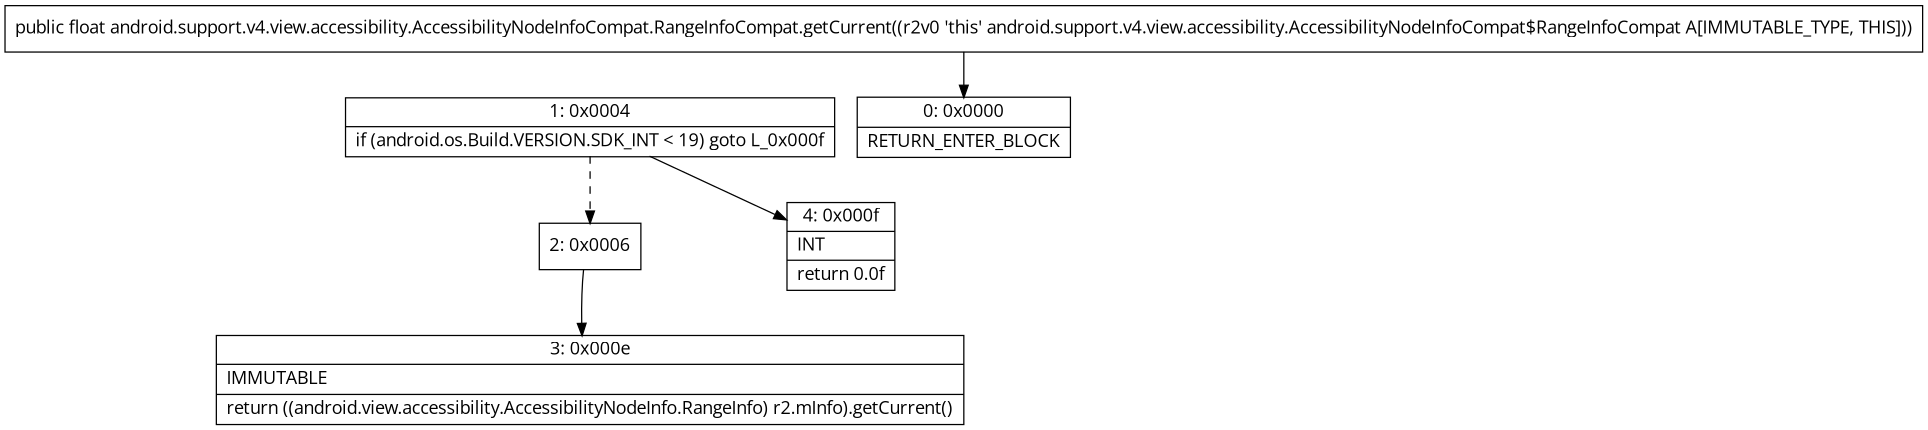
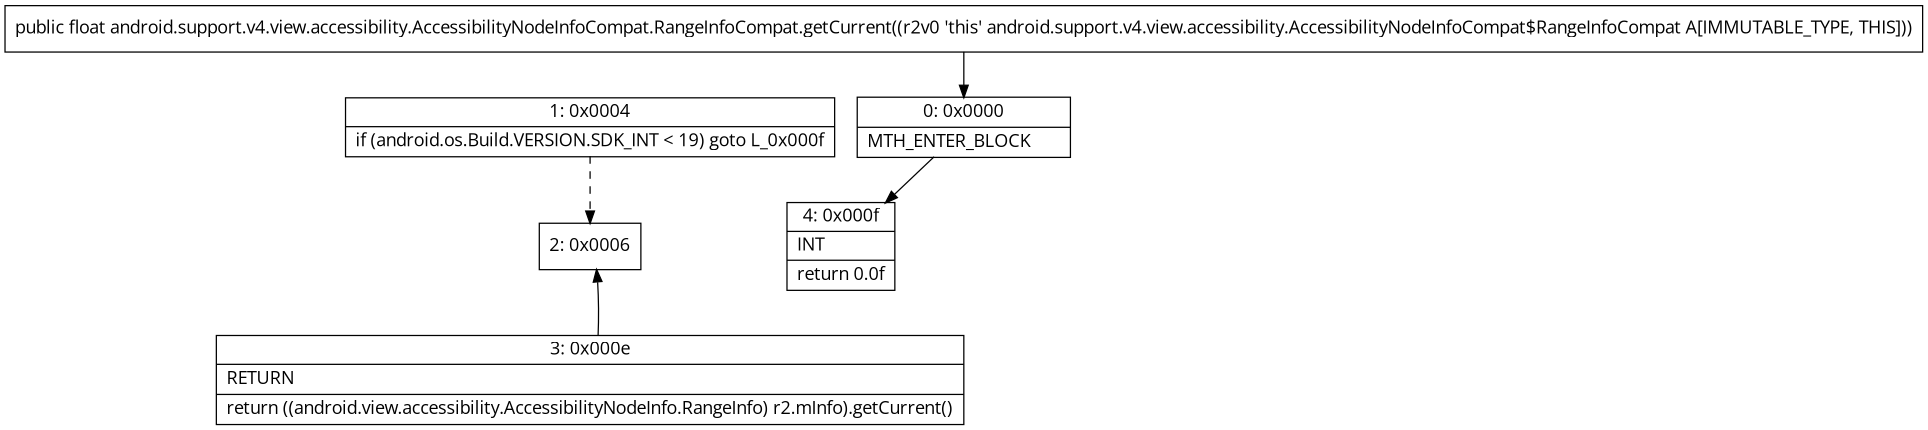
(964, 142) -> (949, 142)
(712, 185) -> (914, 176)
(582, 296) -> (599, 309)
(277, 379) -> (261, 379)
